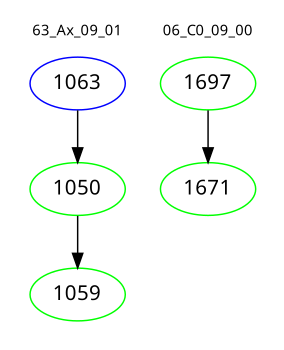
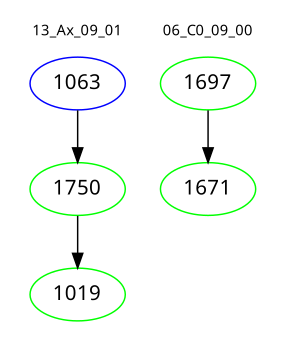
(78, 32) -> (78, 32)
(78, 189) -> (78, 189)
(78, 295) -> (78, 295)
